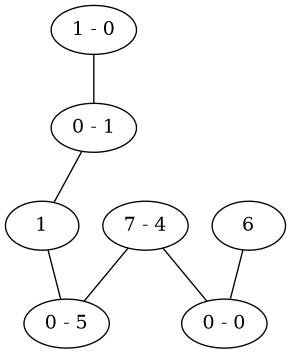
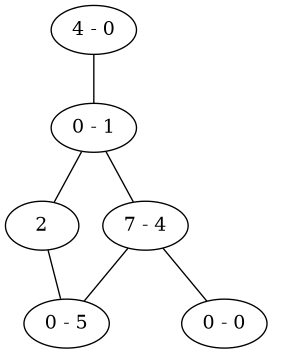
(94, 30) -> (94, 30)
none -> (120, 177)
(42, 226) -> (42, 226)
(249, 226) -> none
